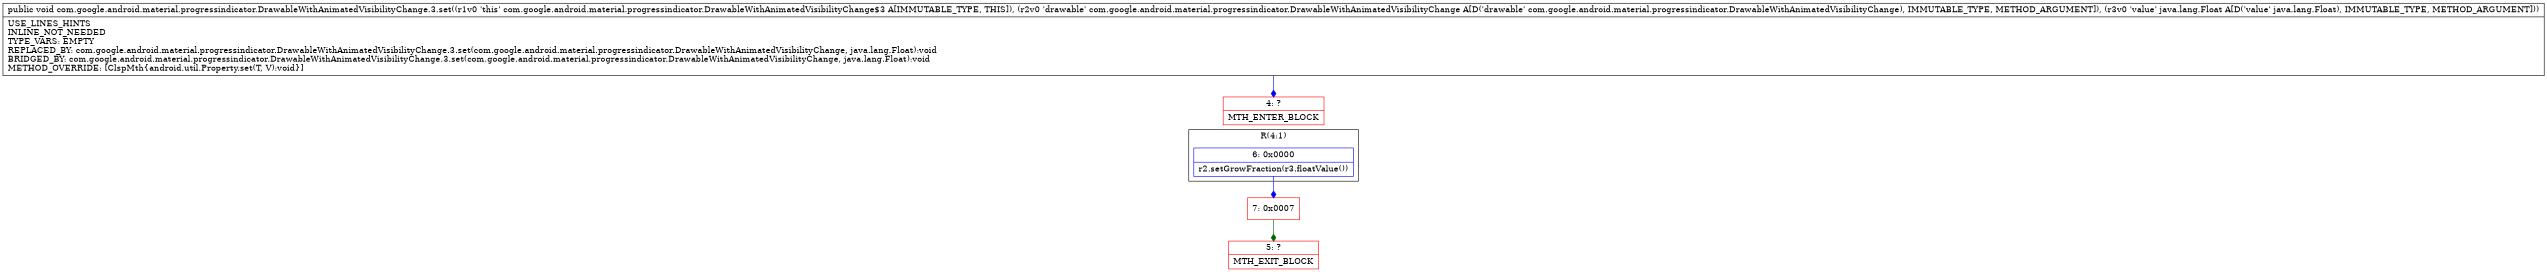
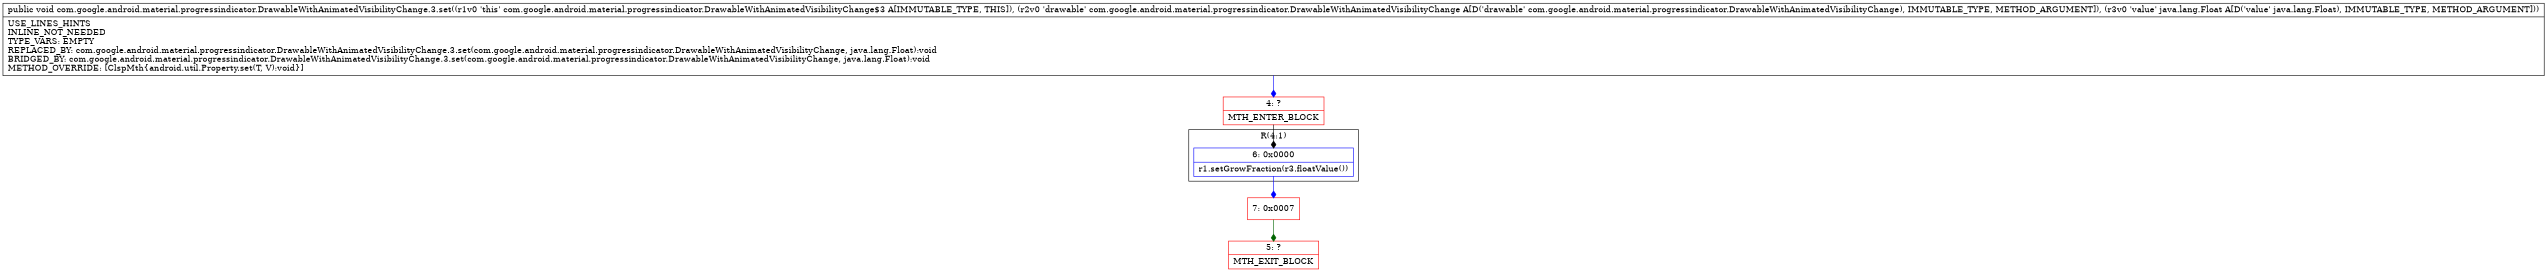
none -> (1274, 133)
(1274, 169) -> (1274, 169)
